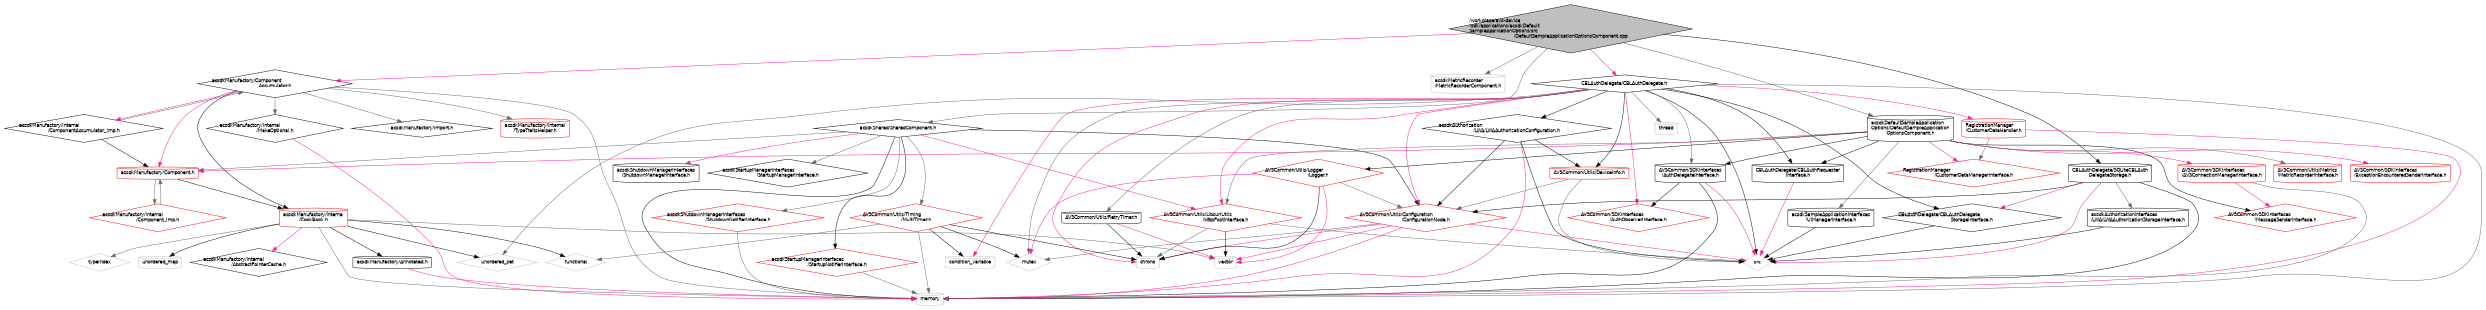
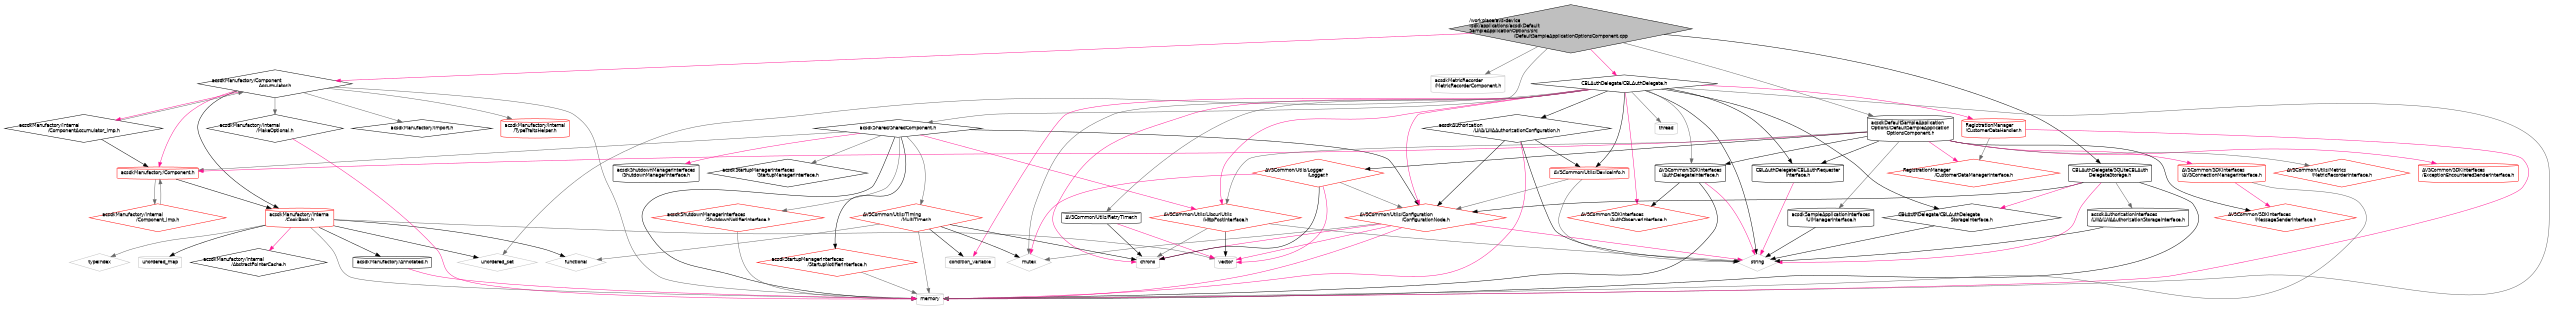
(2308, 173) -> (2342, 173)
(1757, 262) -> (1757, 262)
